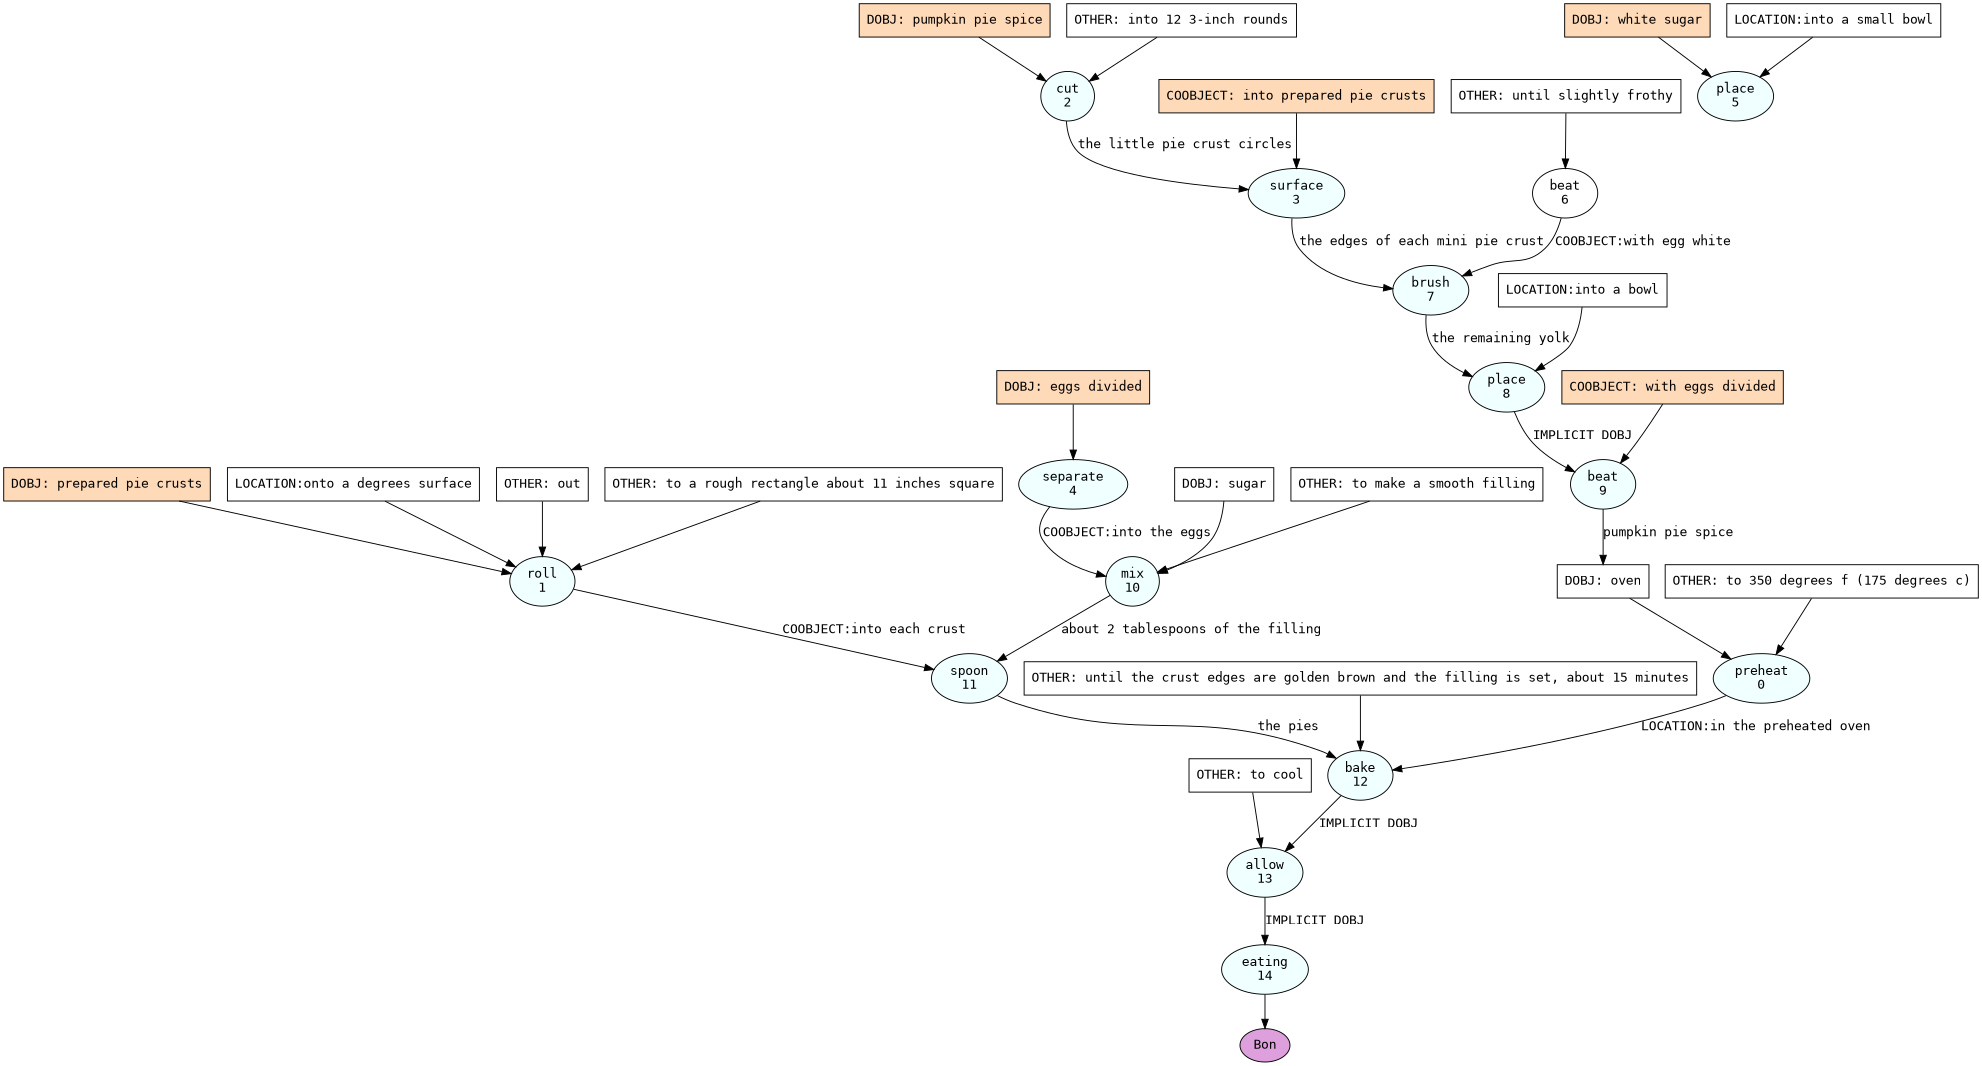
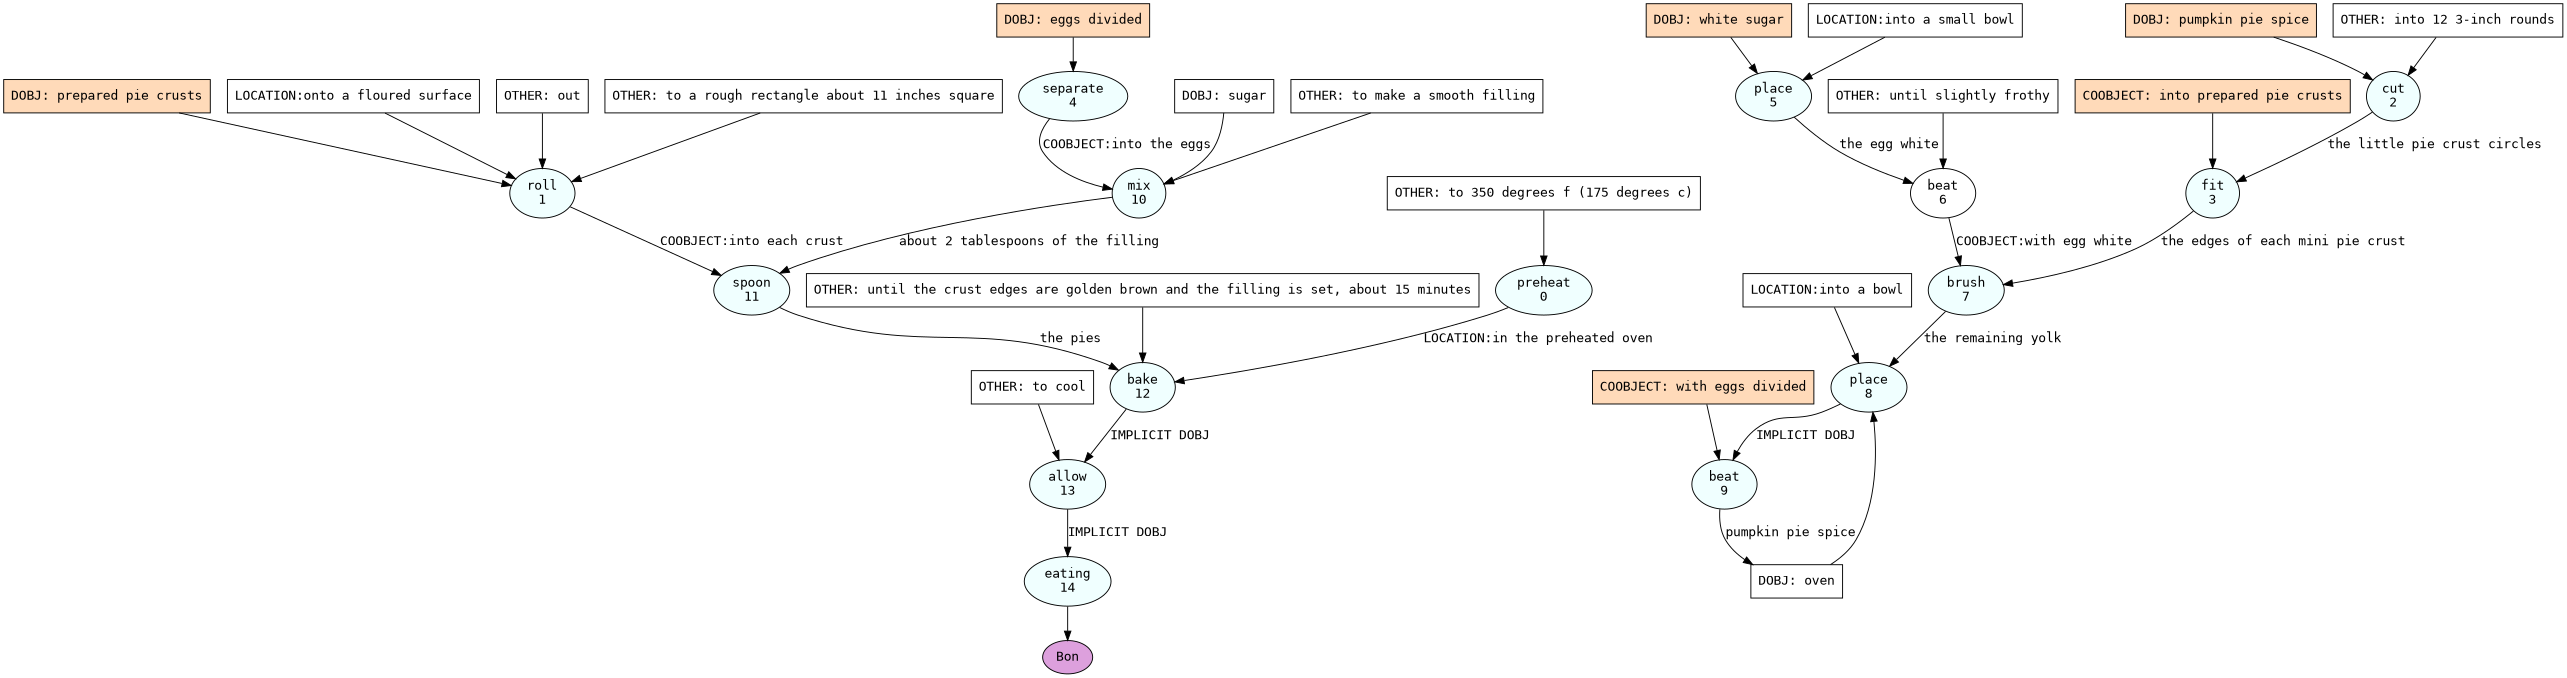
none -> (1845, 155)
(1296, 193) -> (2213, 193)
(353, 484) -> (353, 96)
(1676, 626) -> (1871, 500)
